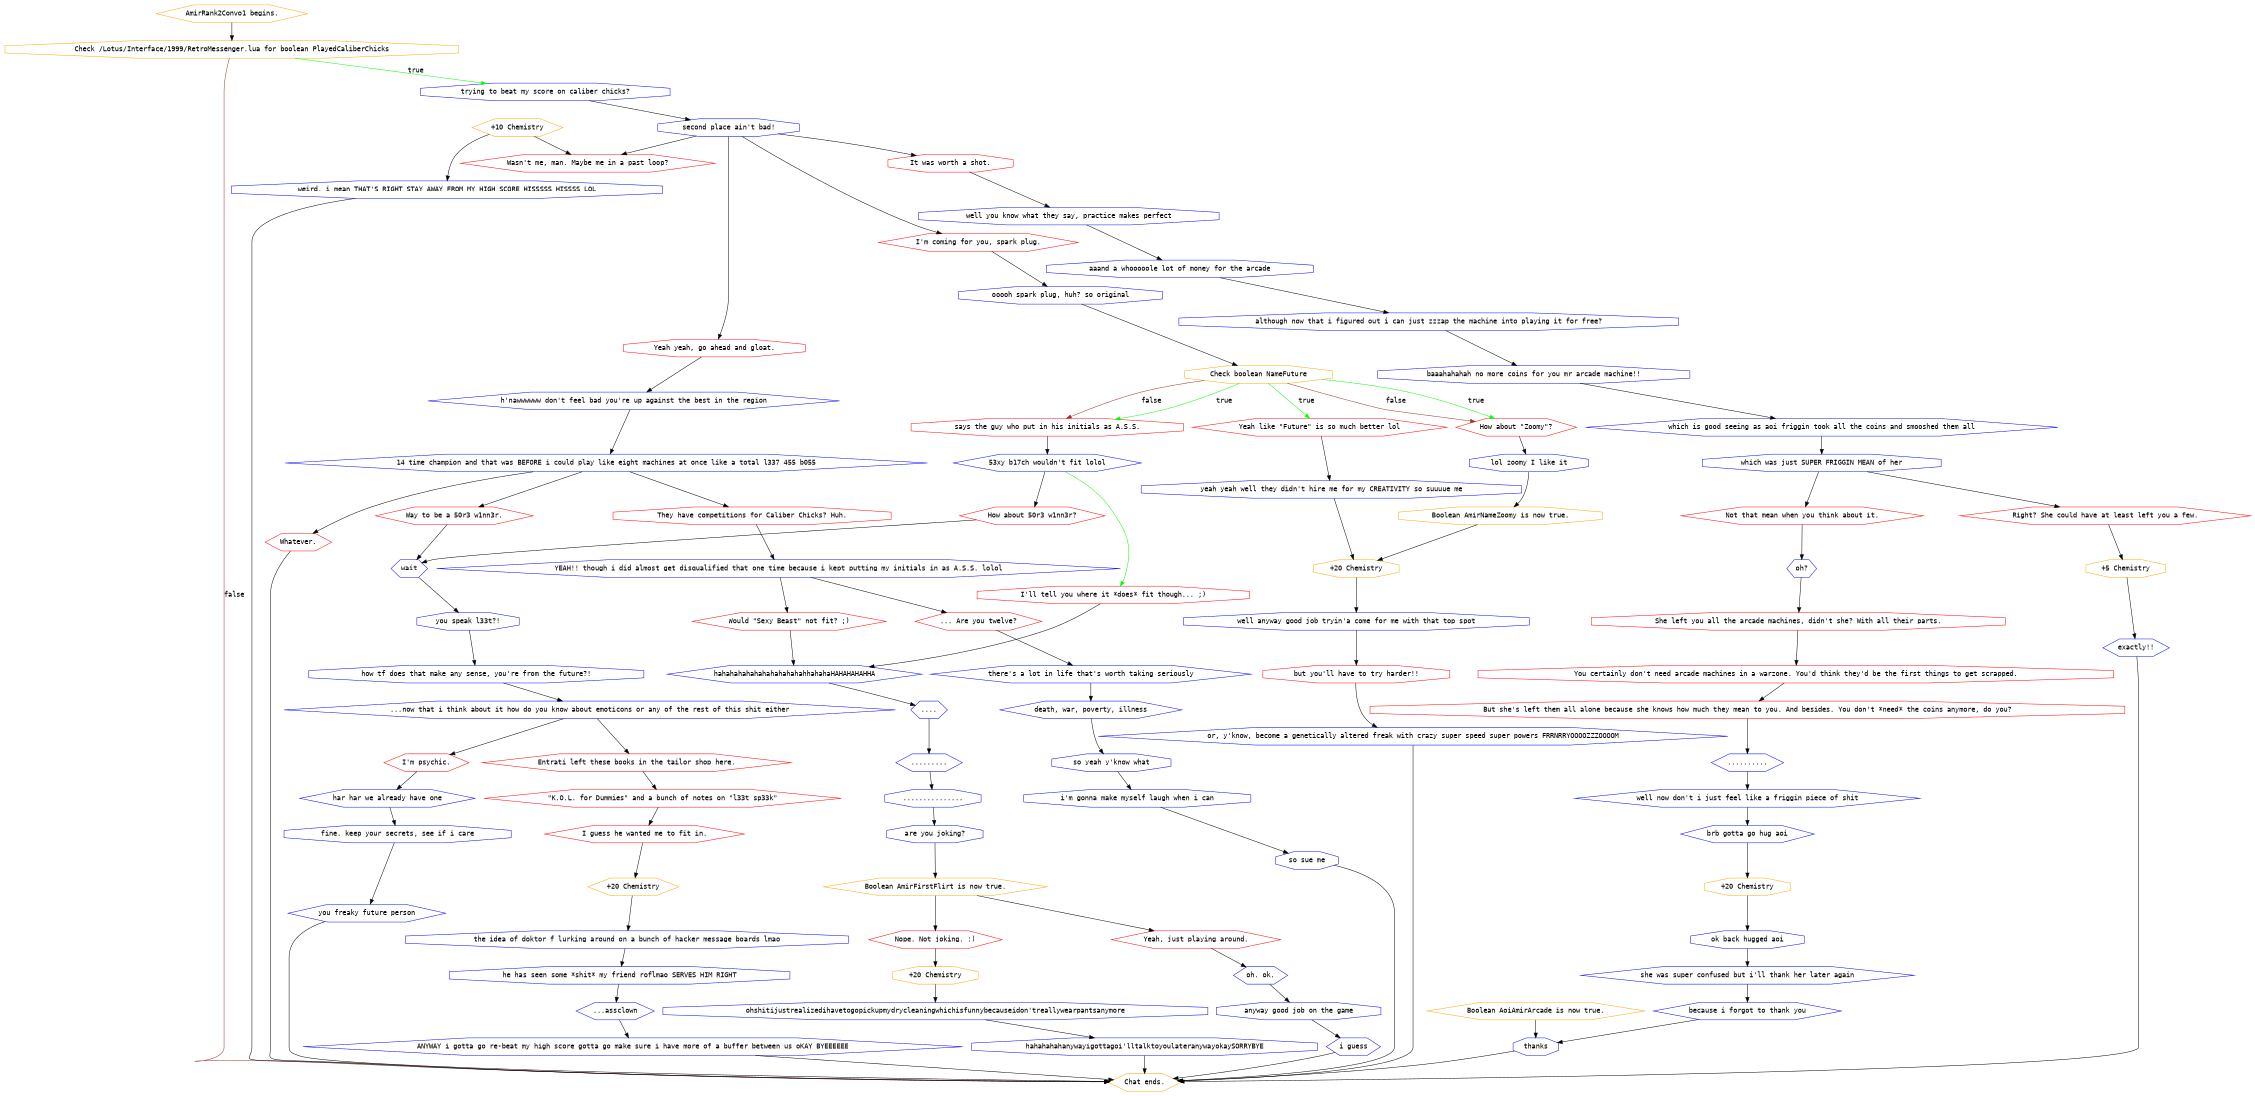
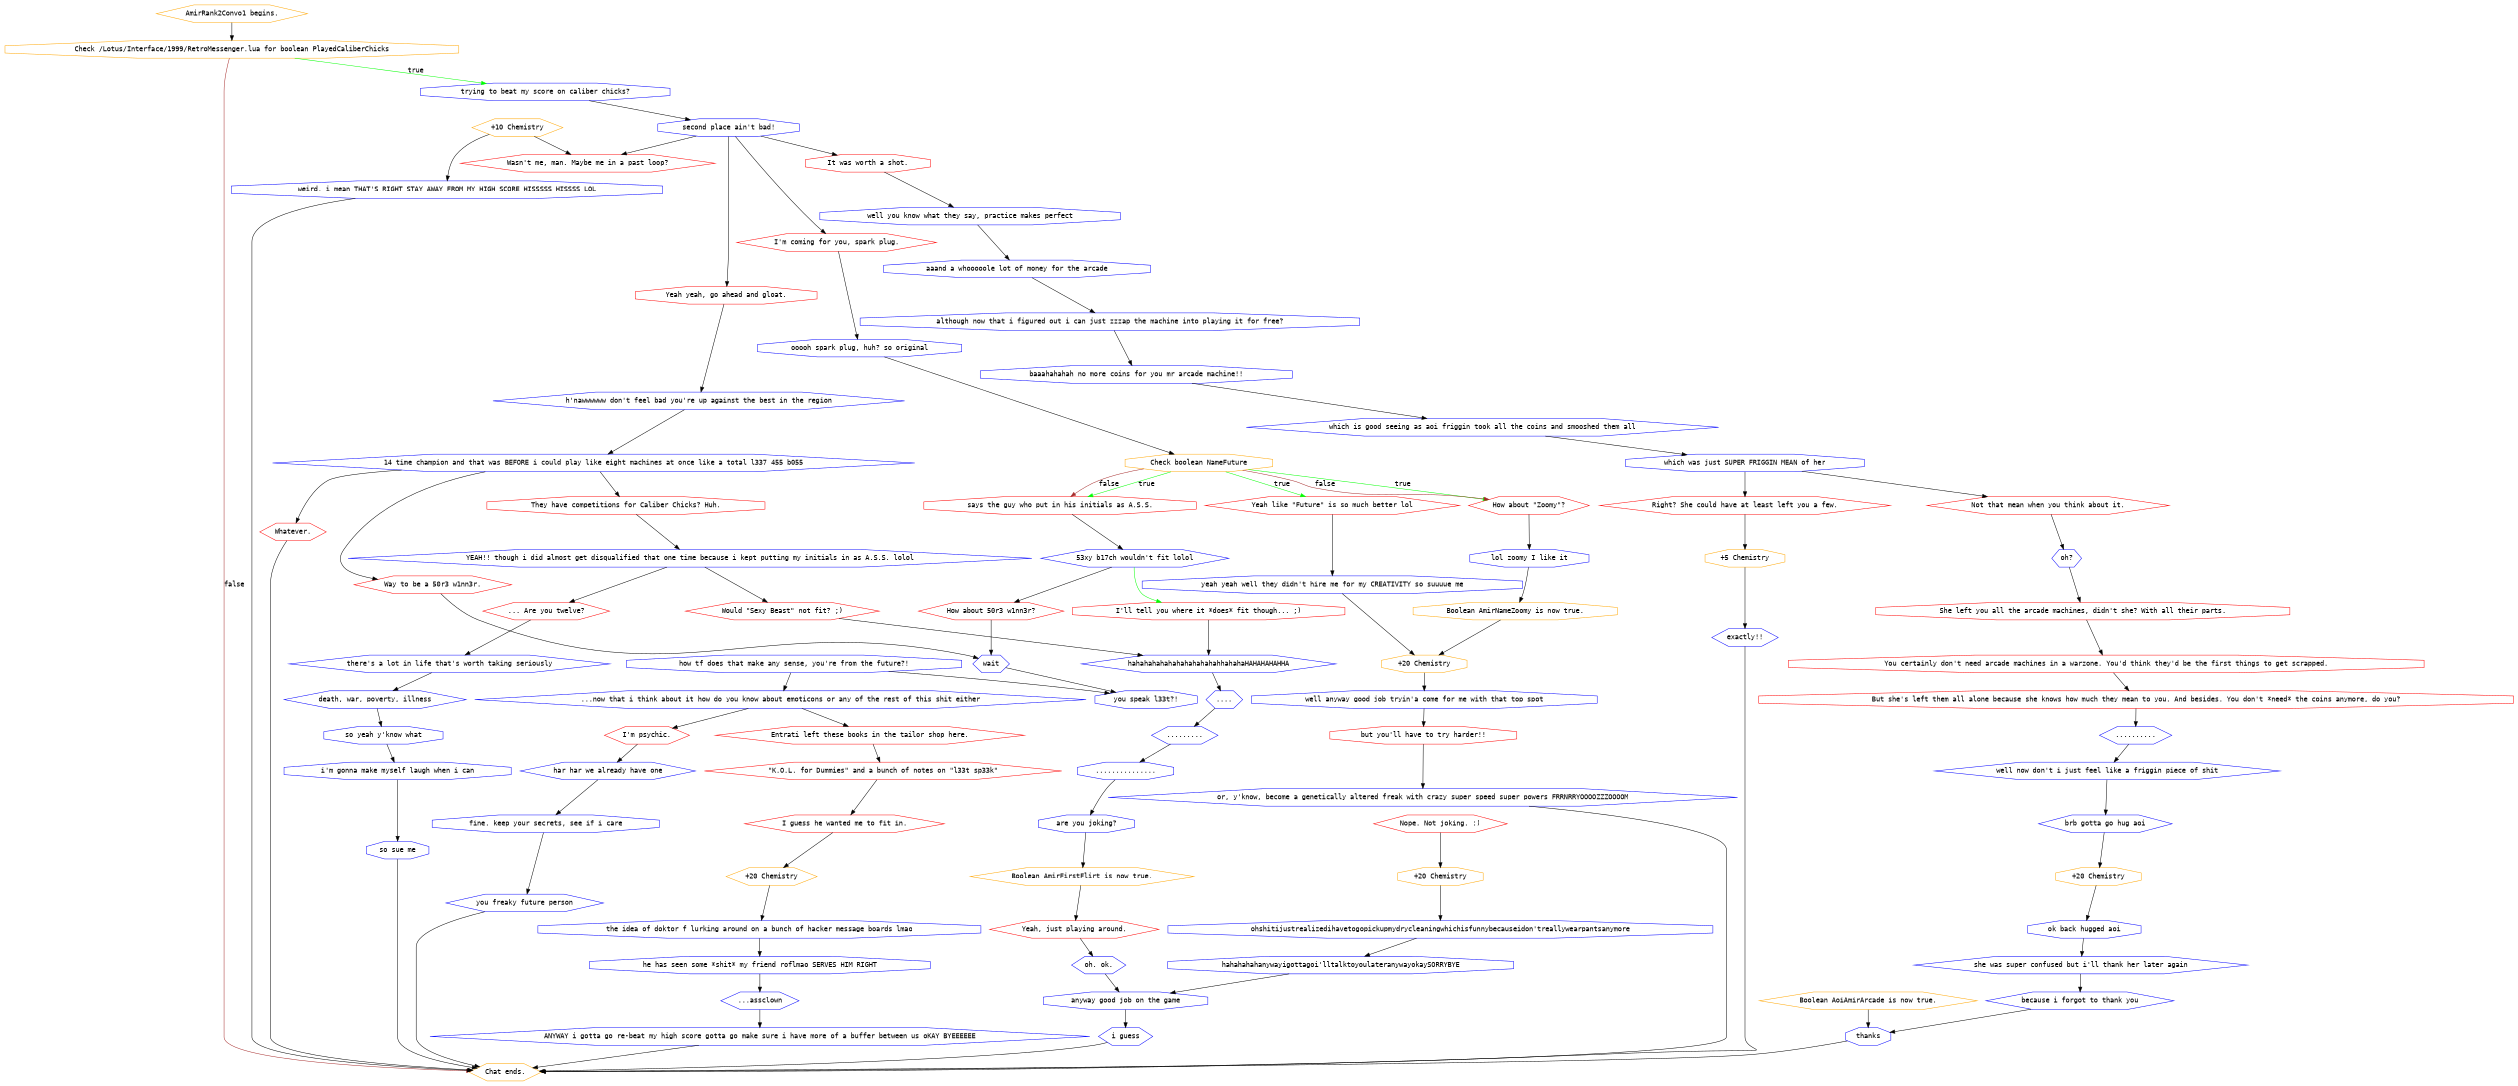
(472, 645) -> (997, 681)
(935, 911) -> none
(1145, 1062) -> (1232, 983)
